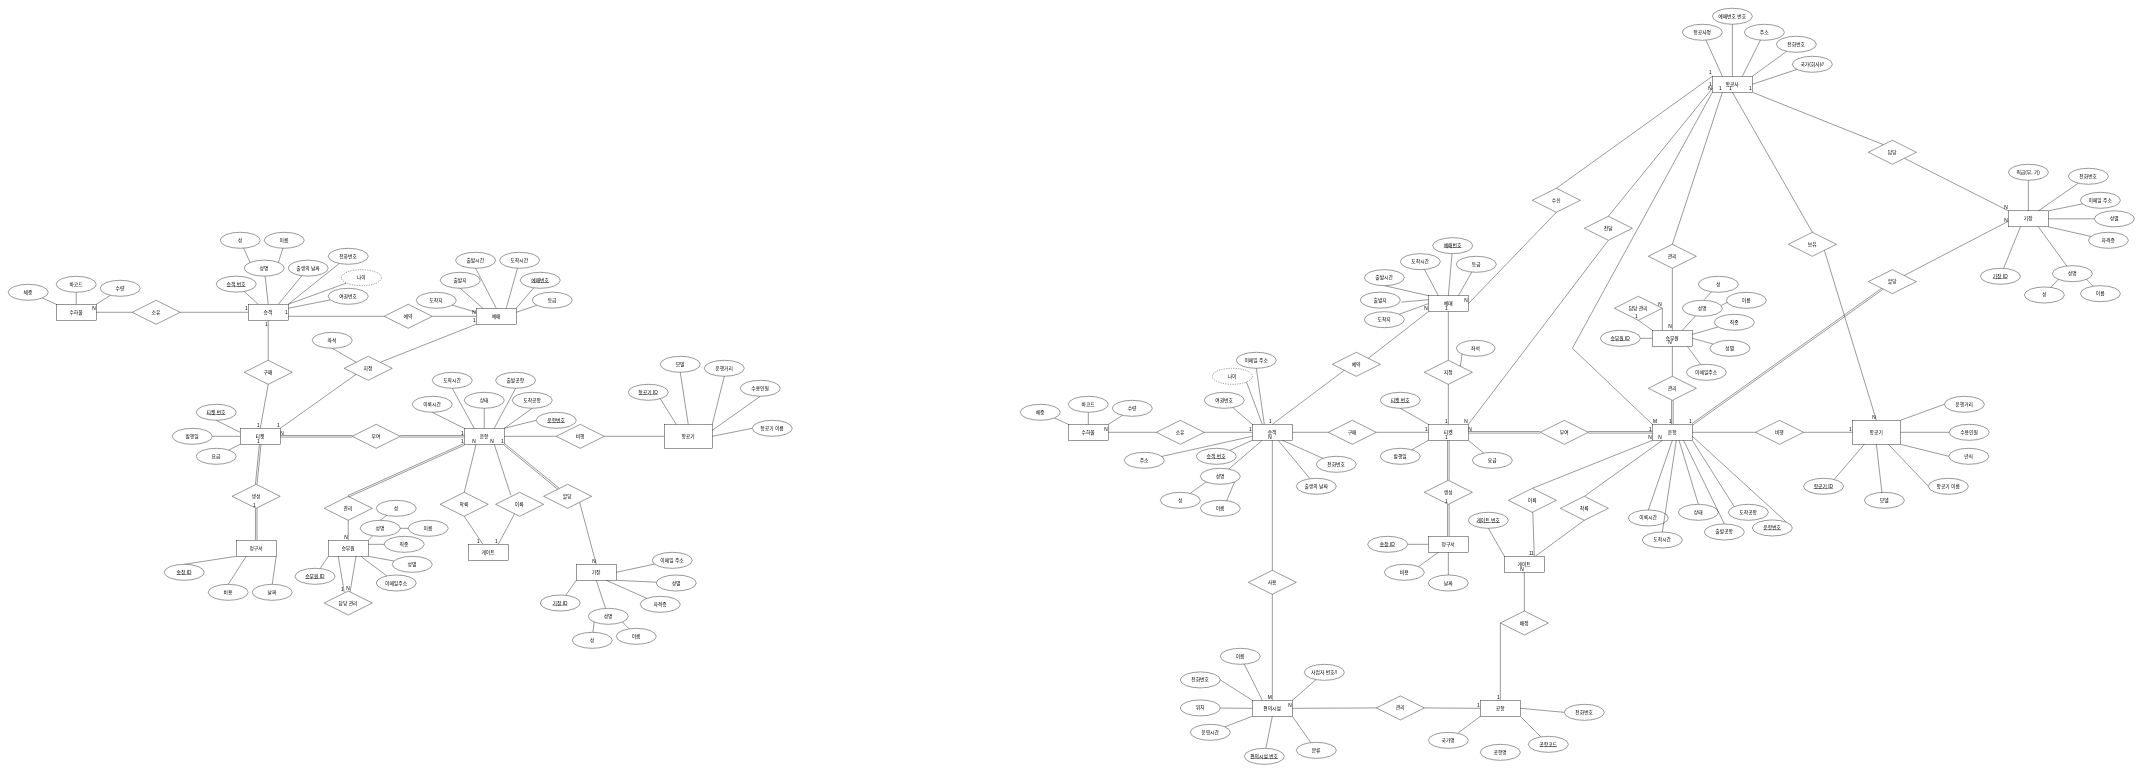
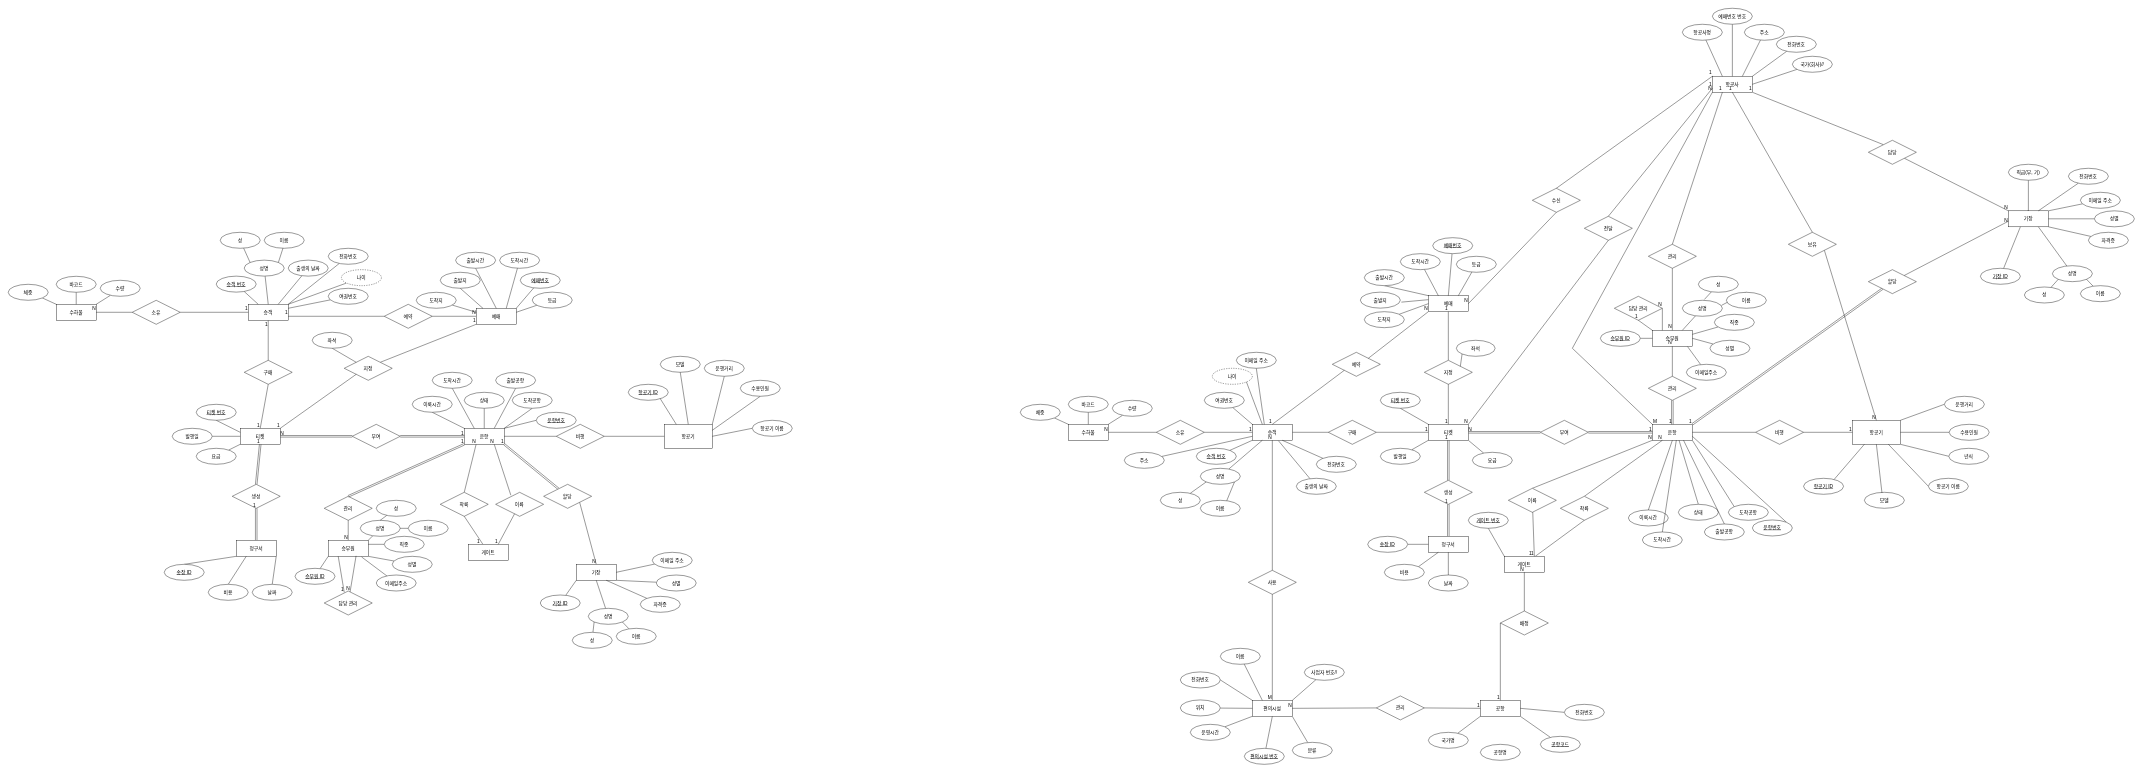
(1548, 744) -> (1560, 744)
(1316, 750) -> (1312, 750)
